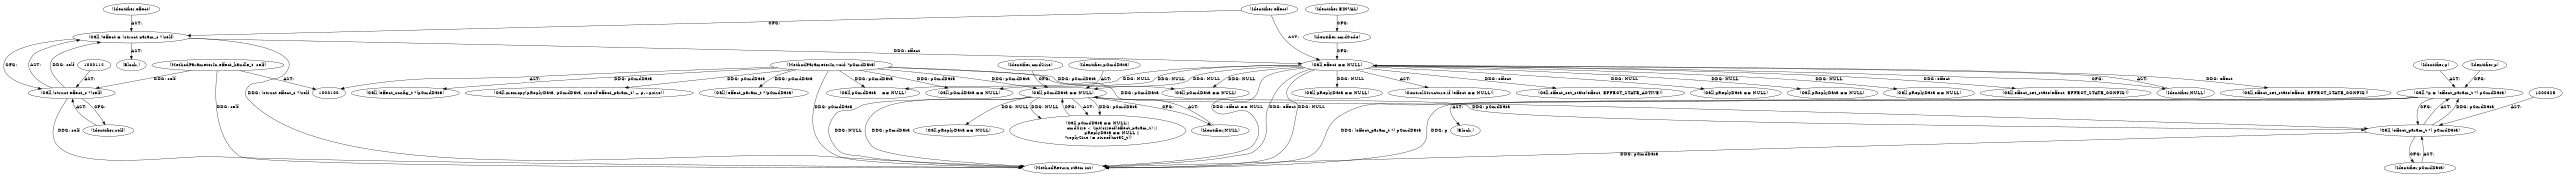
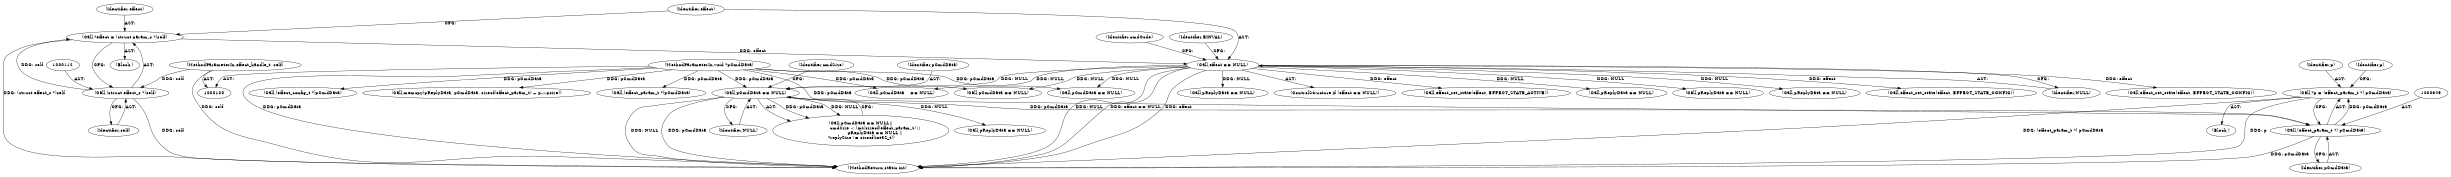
(1337, 22) -> (1211, 50)
